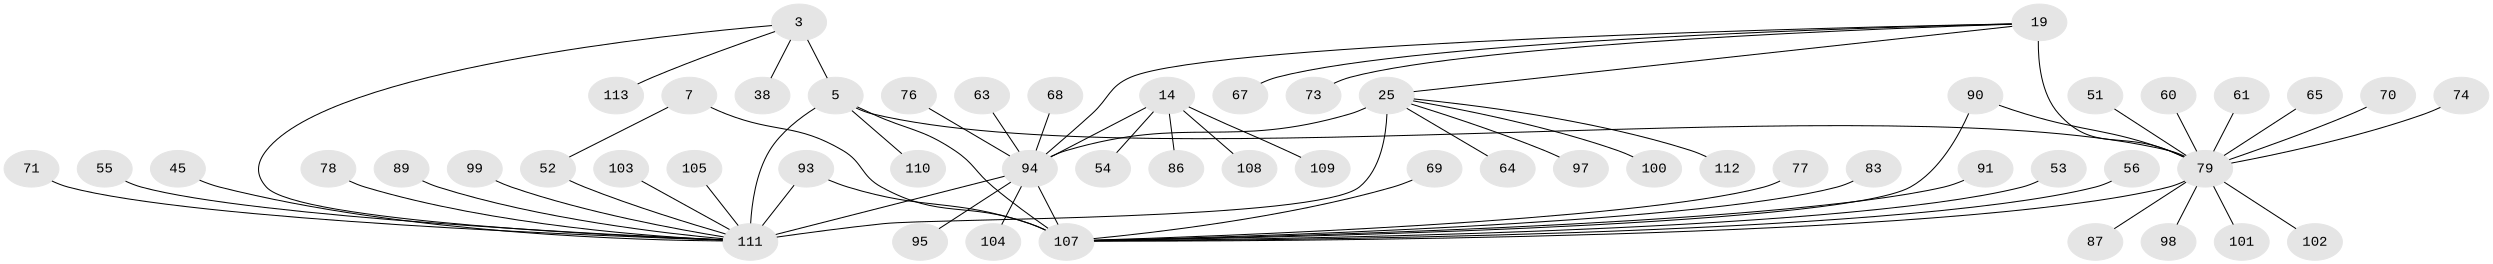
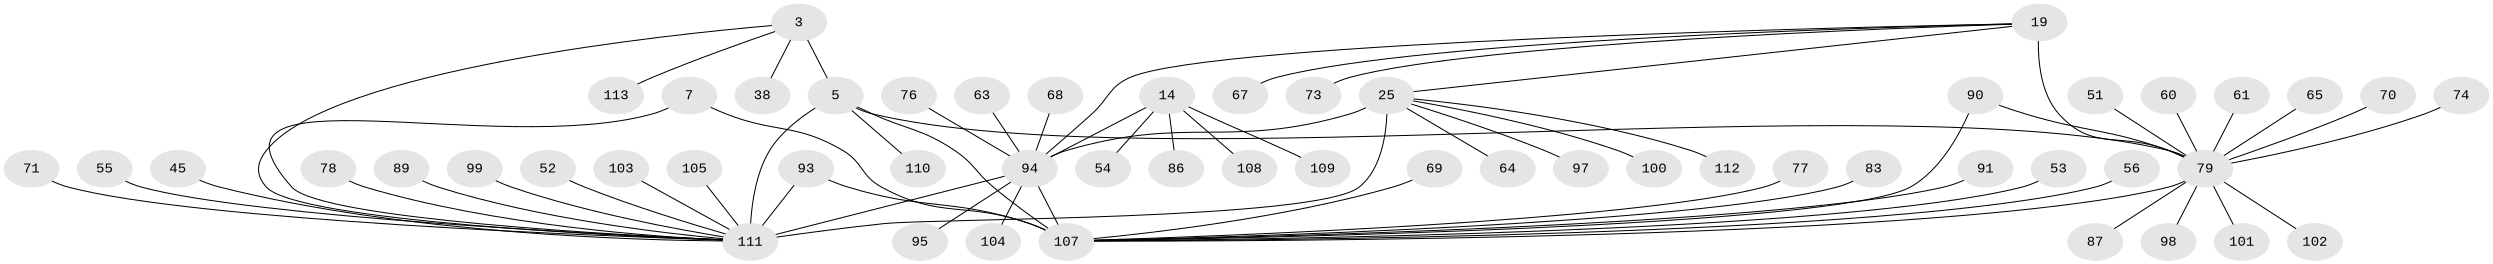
(619, 132) -> (286, 178)
